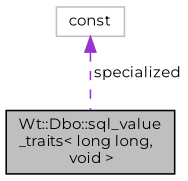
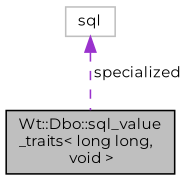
(90, 22) -> (90, 22)
